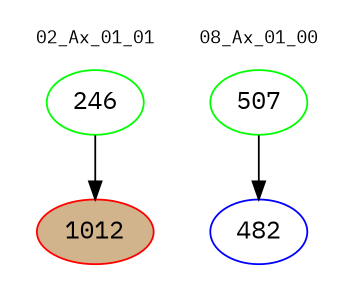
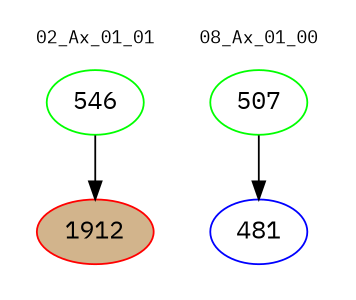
(95, 102) -> (95, 102)
(95, 232) -> (95, 232)
(259, 232) -> (259, 232)
